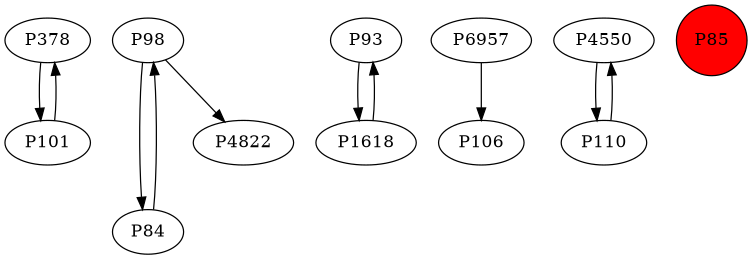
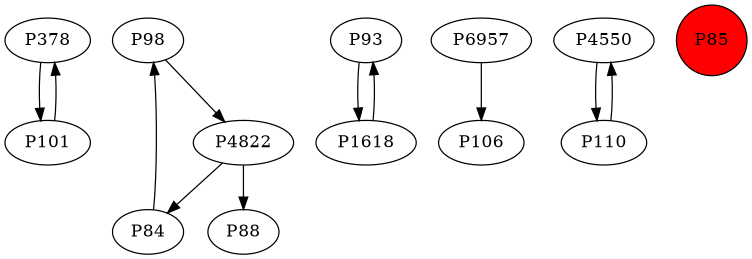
(140, 130) -> (200, 184)
none -> (243, 232)
